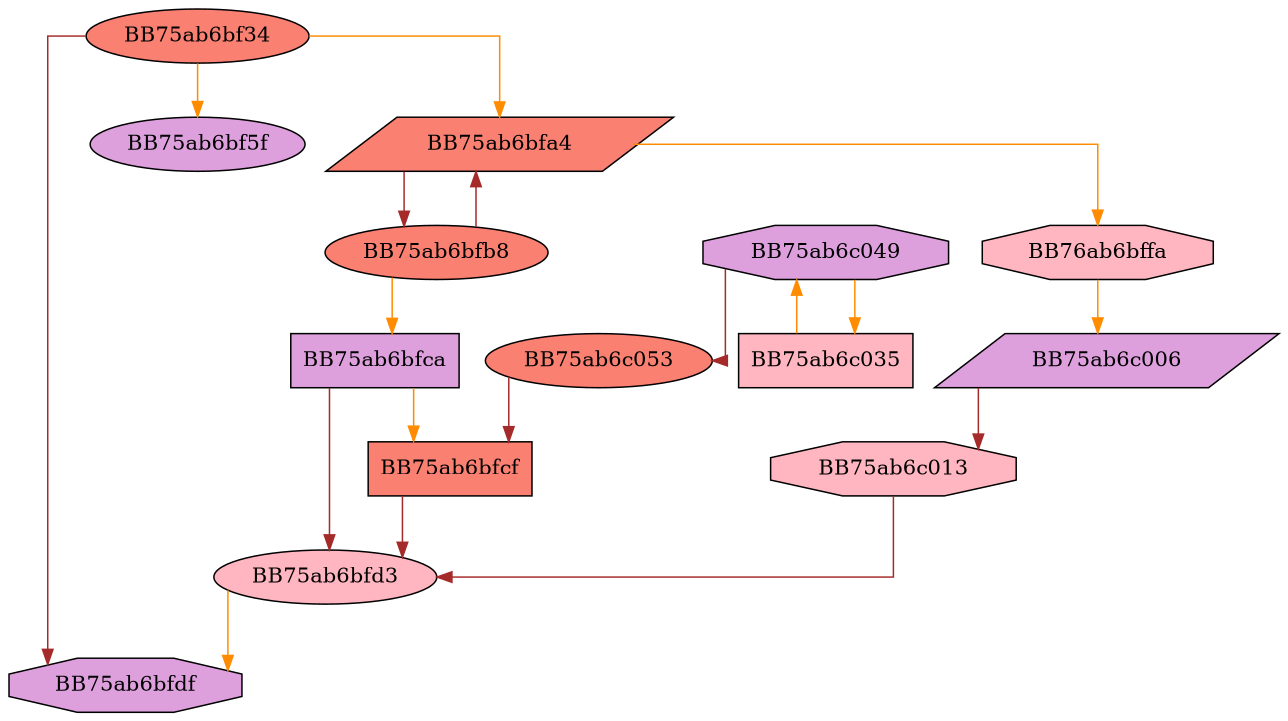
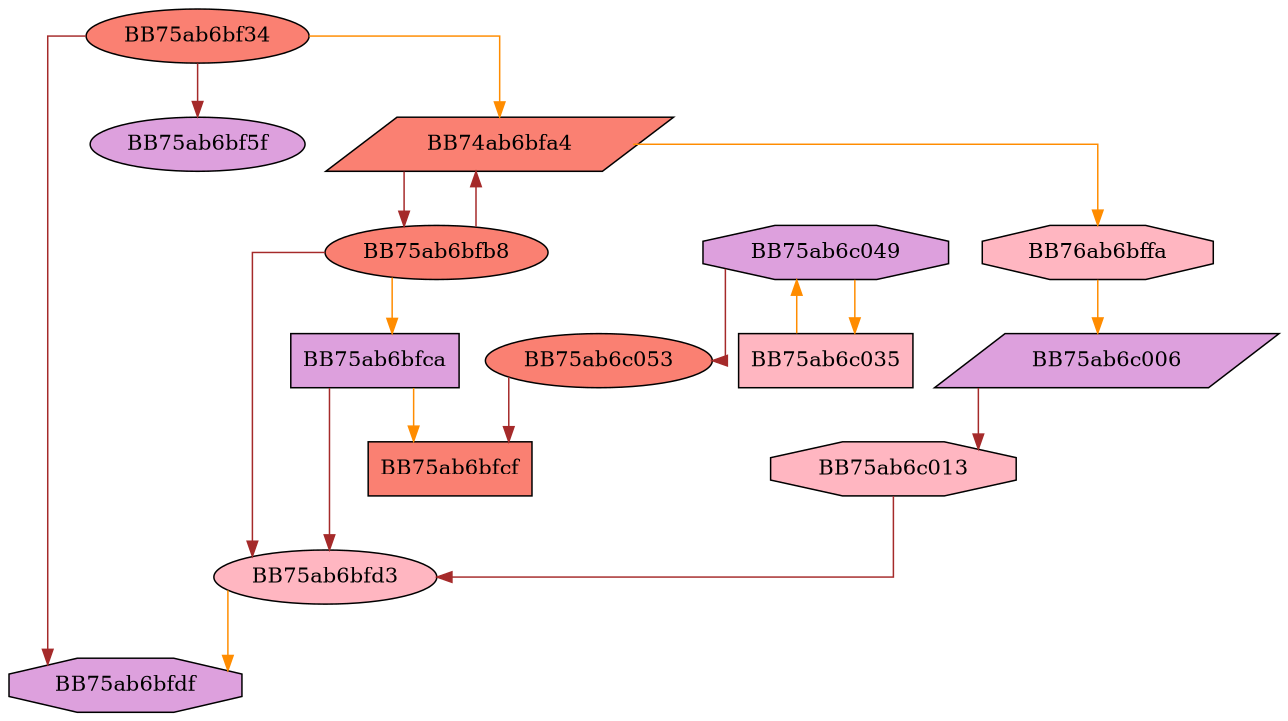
(198, 82) -> (198, 82)
(500, 144) -> (500, 144)
(402, 519) -> (252, 360)
